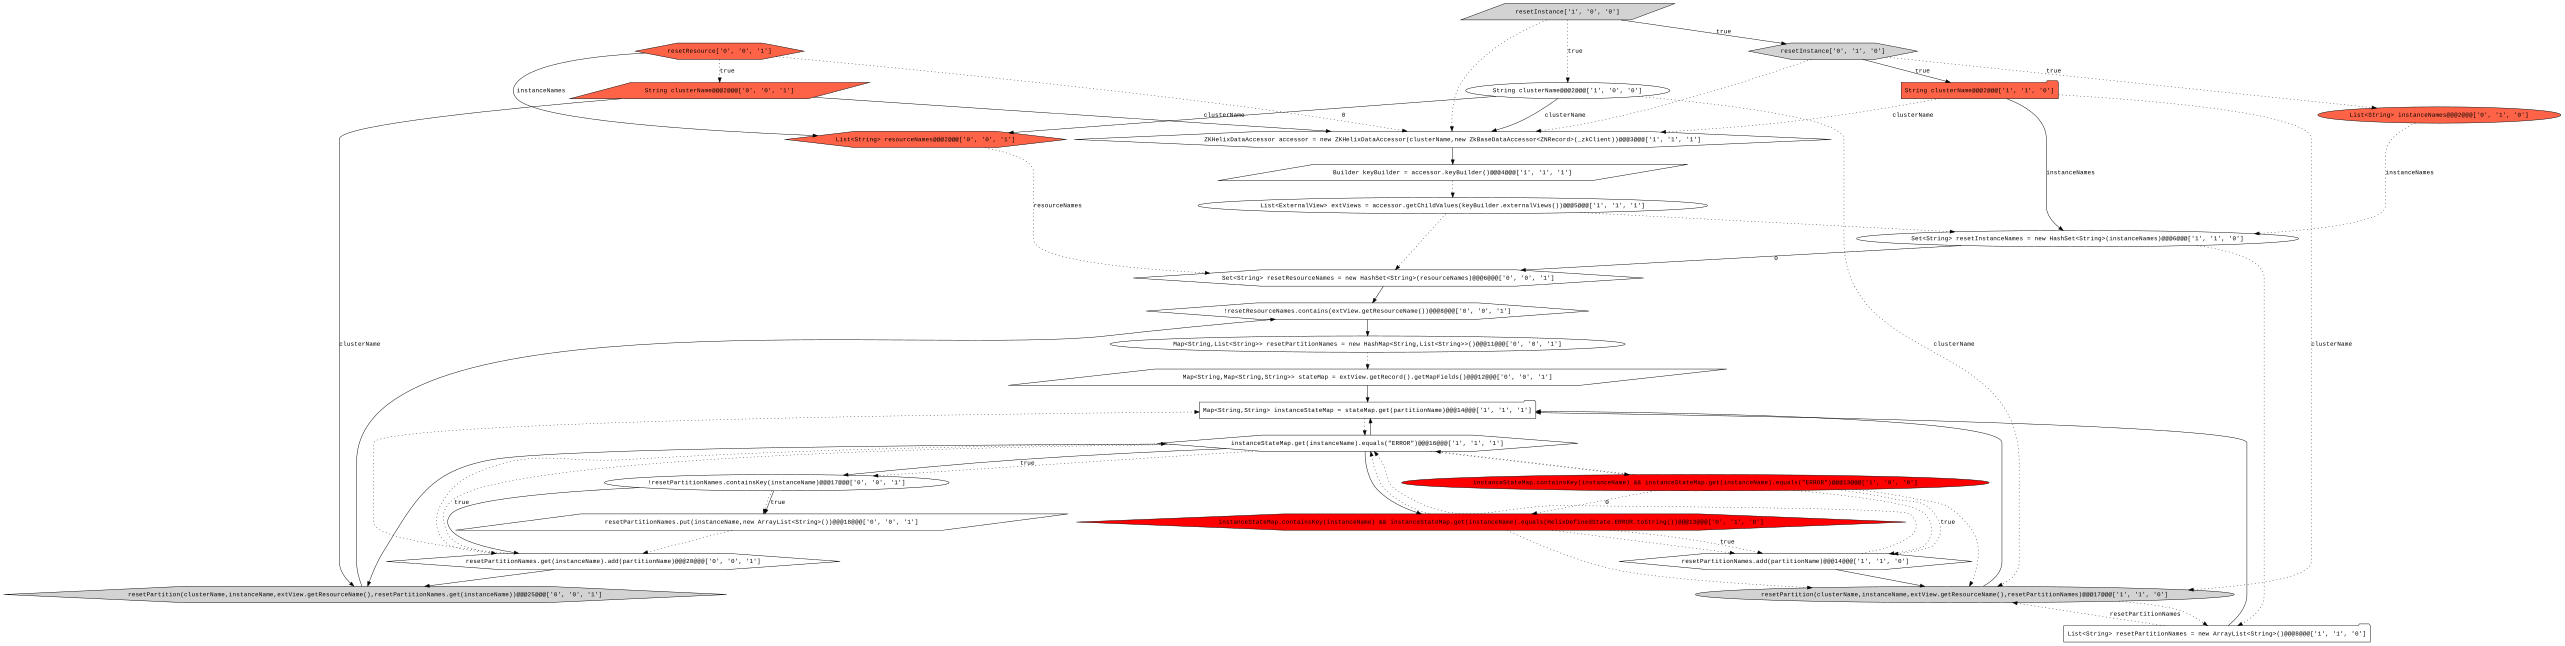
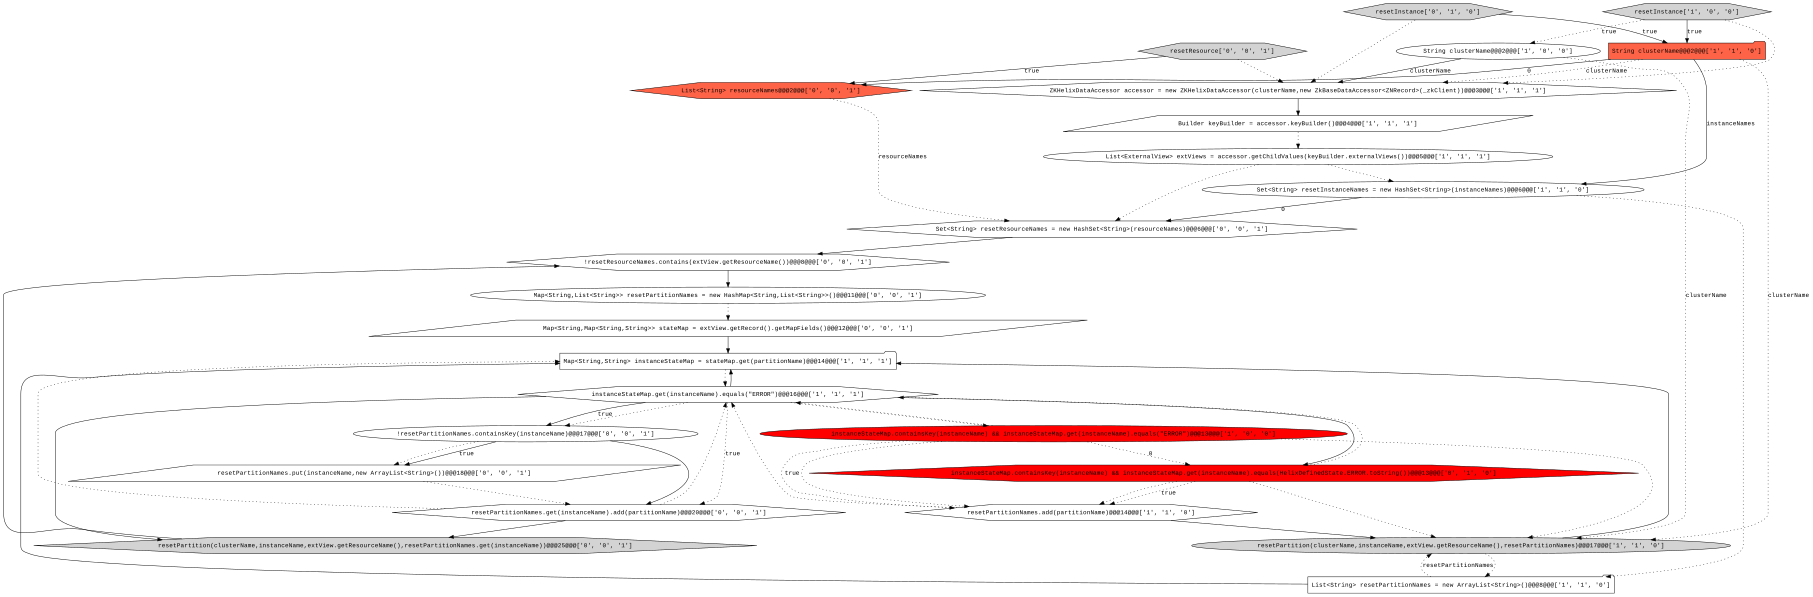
(1568, 12) -> (1687, 12)
(1701, 32) -> (1687, 29)
(720, 51) -> (1222, 51)
(541, 91) -> (1032, 71)
(720, 91) -> none
(1255, 114) -> (1239, 81)
(2439, 115) -> none
